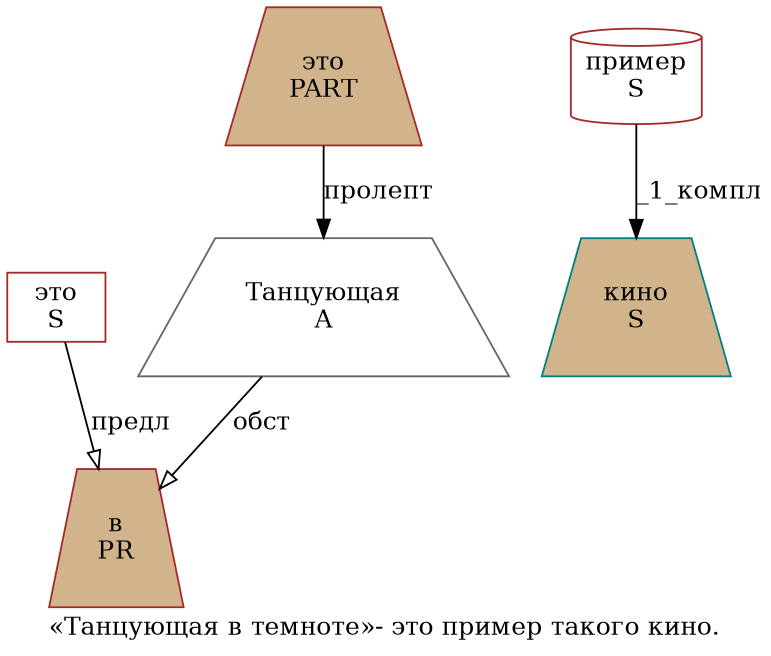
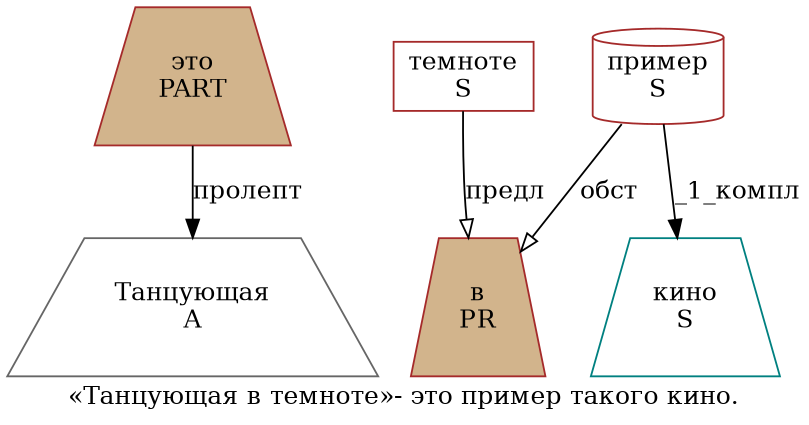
(56, 307) -> (464, 76)
(636, 307) -> (685, 307)
(217, 426) -> (577, 181)
